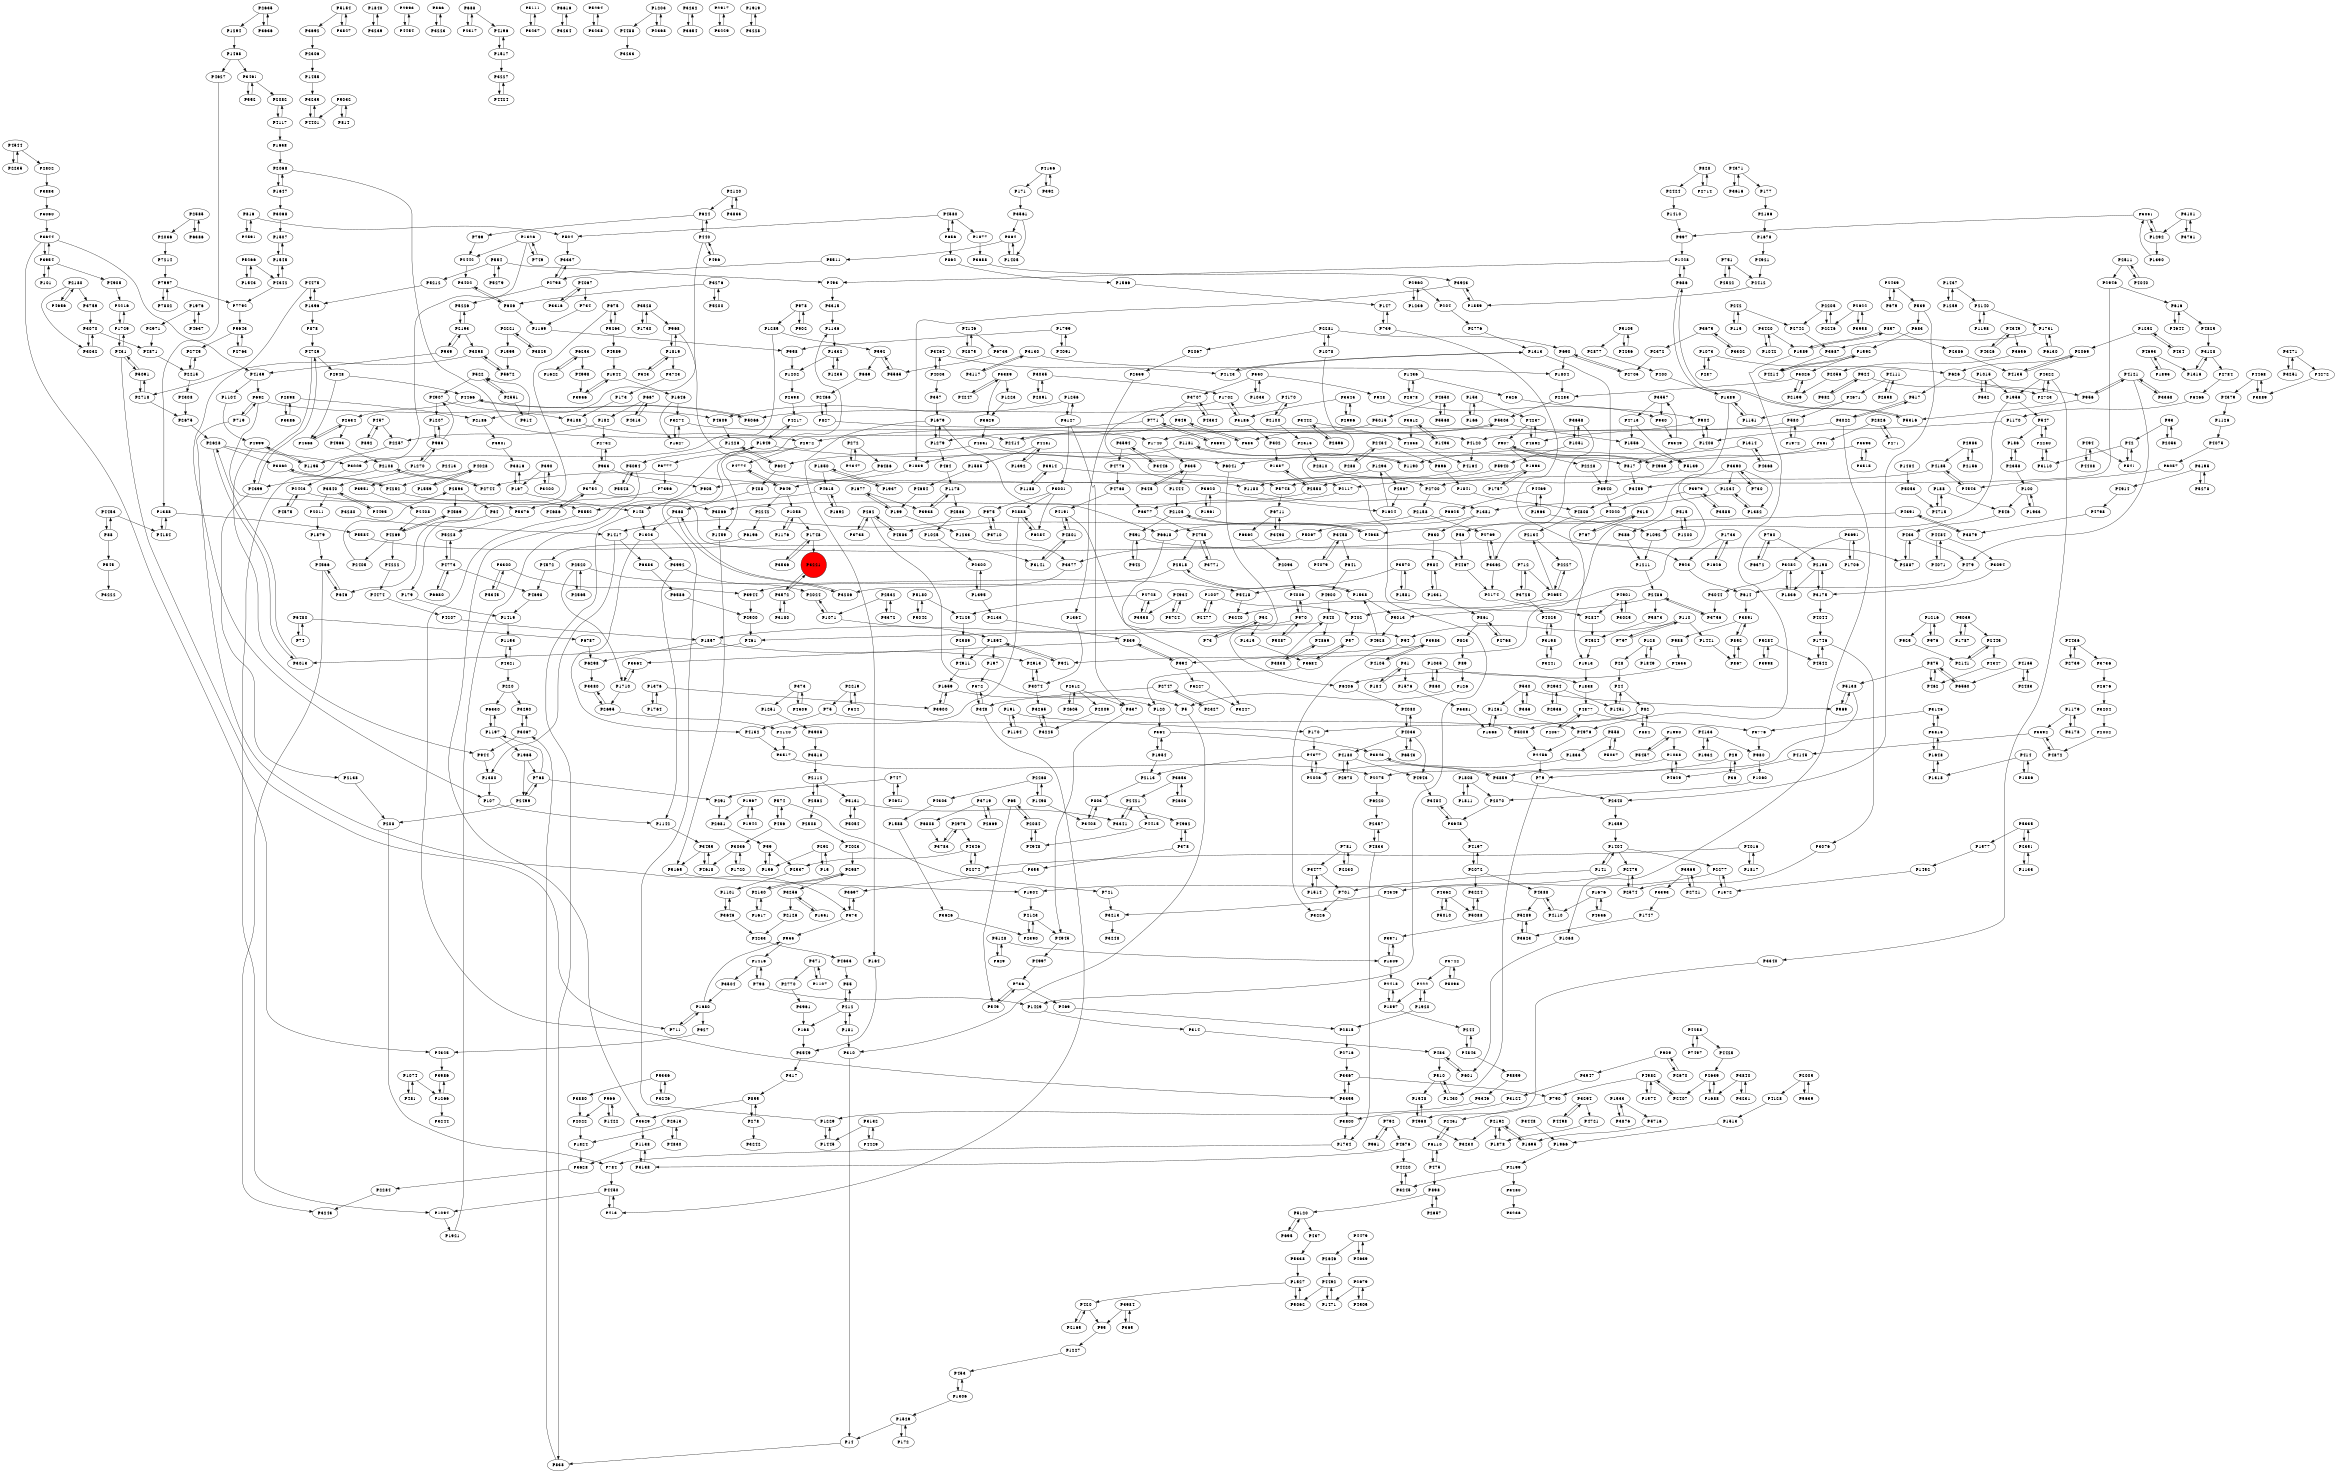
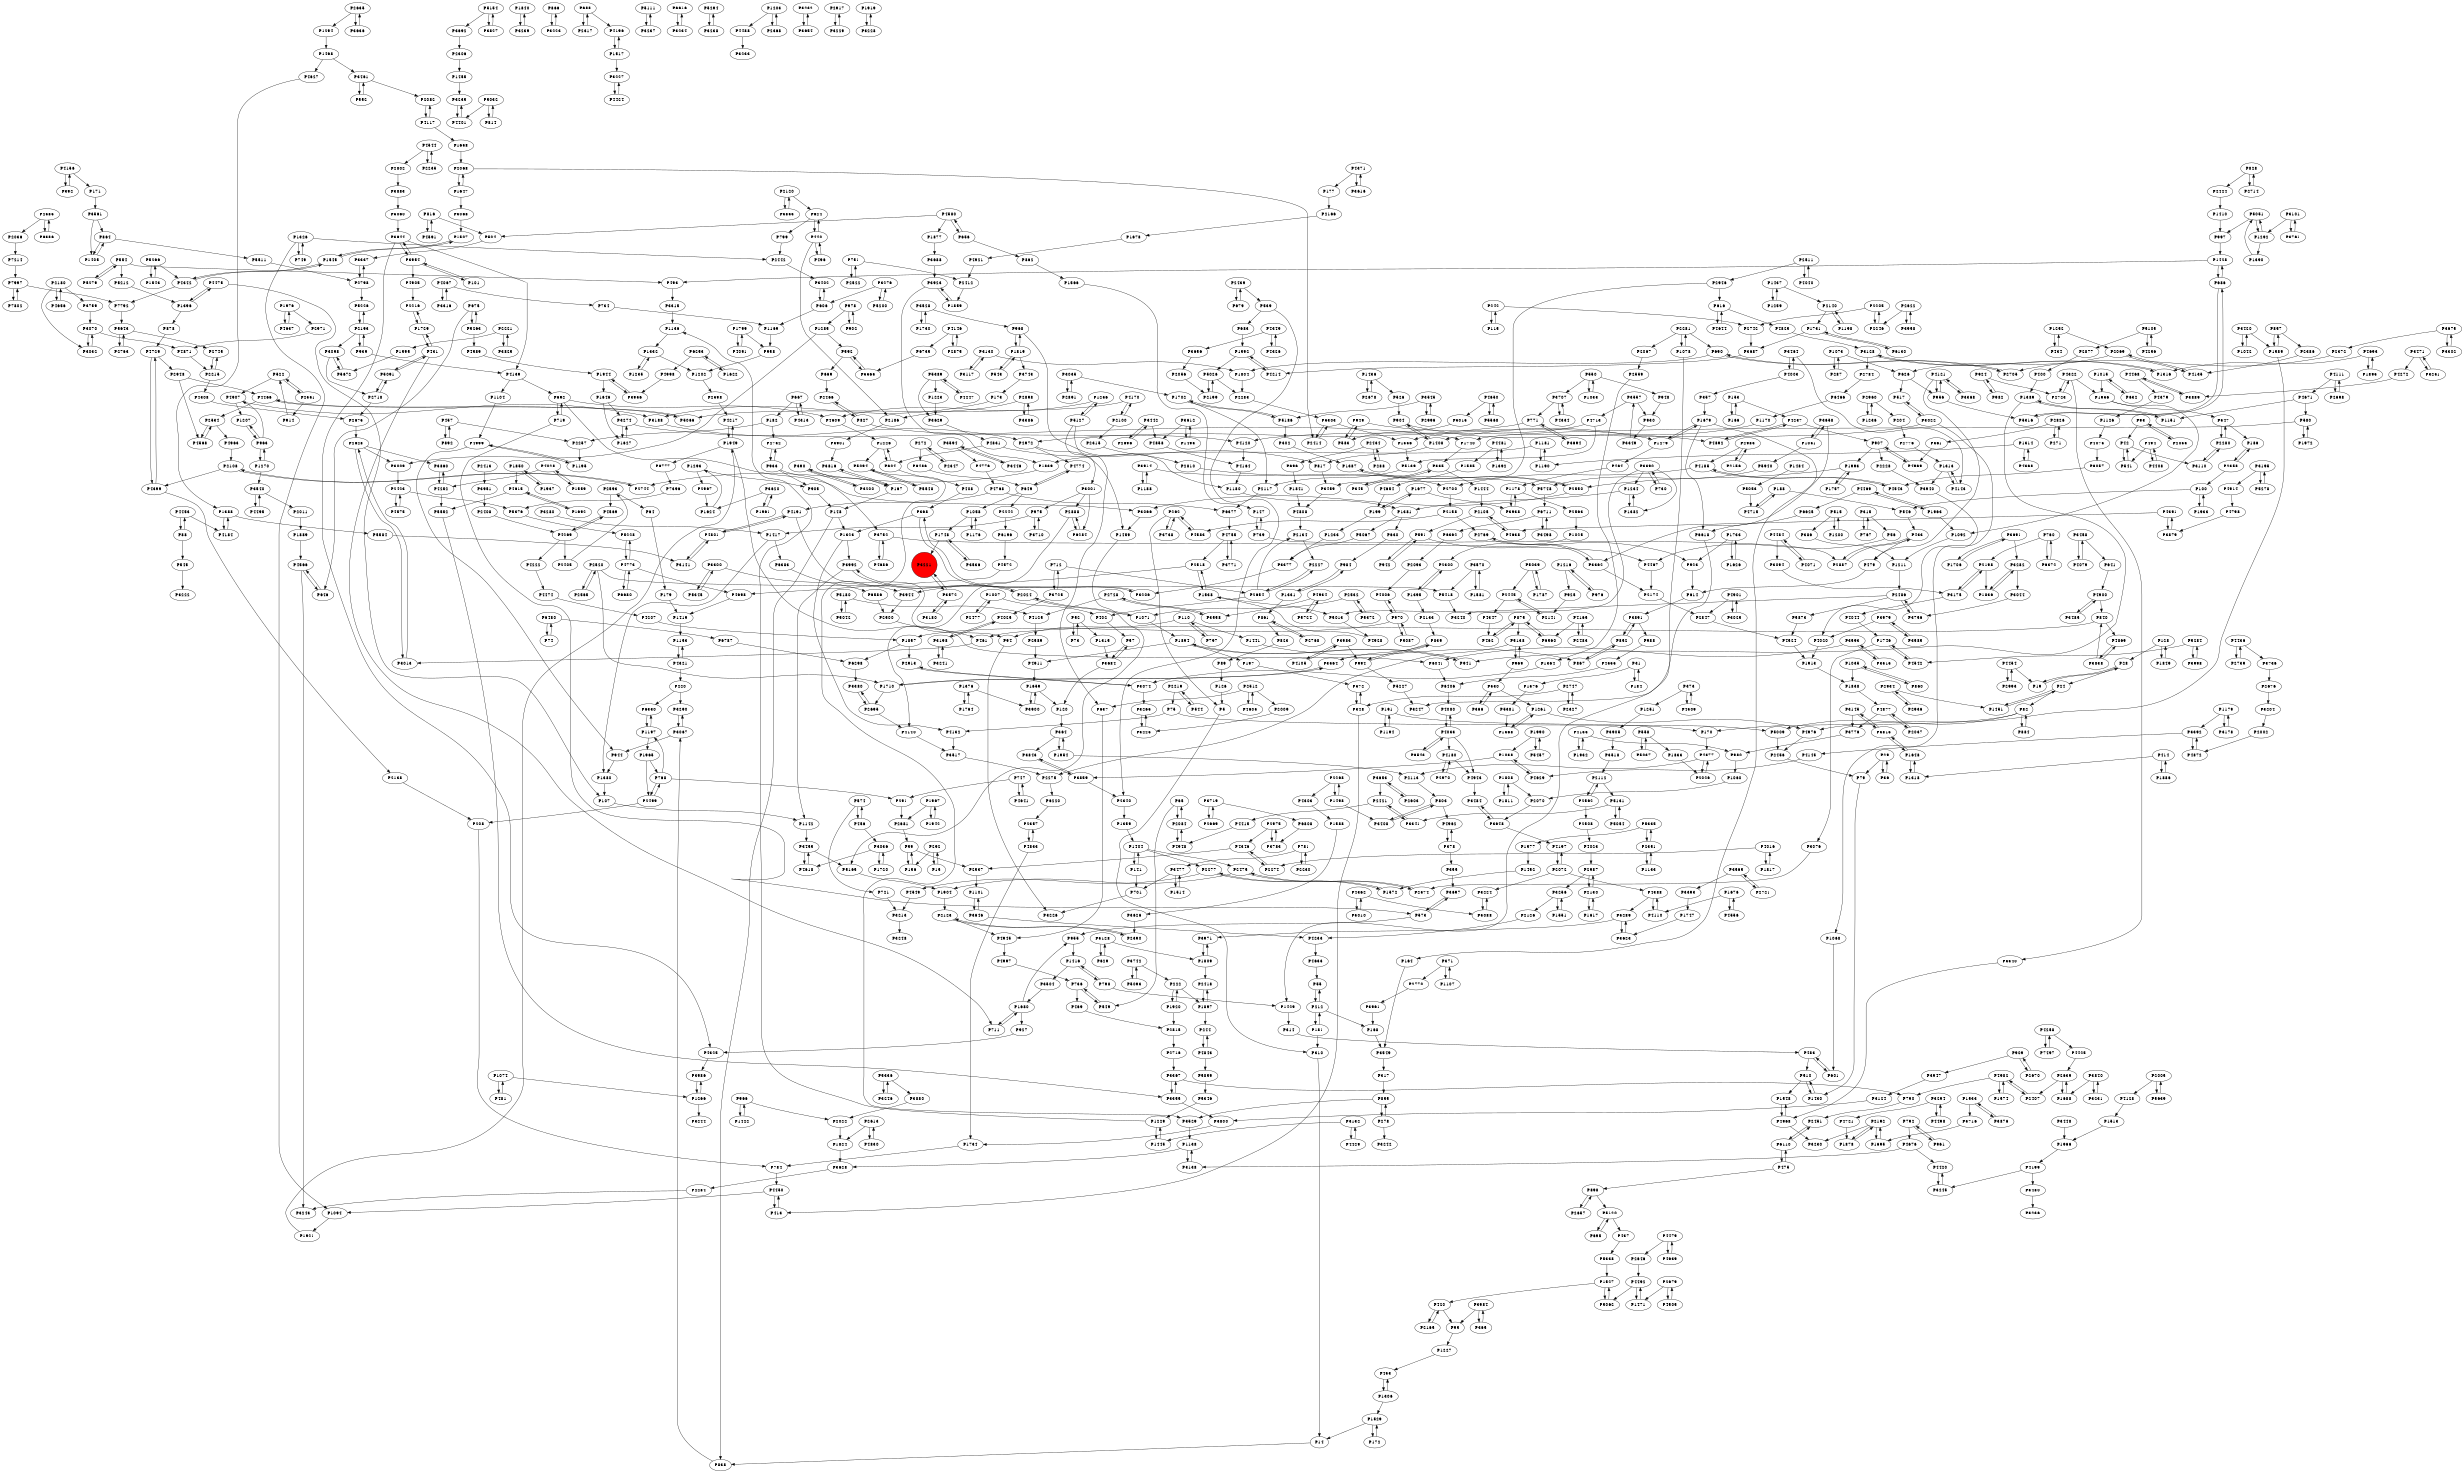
(318, 535) -> (301, 535)
none -> (936, 588)
none -> (2073, 618)
none -> (2037, 687)
(1680, 705) -> (1506, 675)
